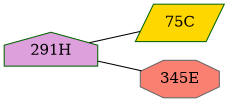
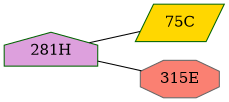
(51, 51) -> (51, 51)
(180, 79) -> (180, 79)
